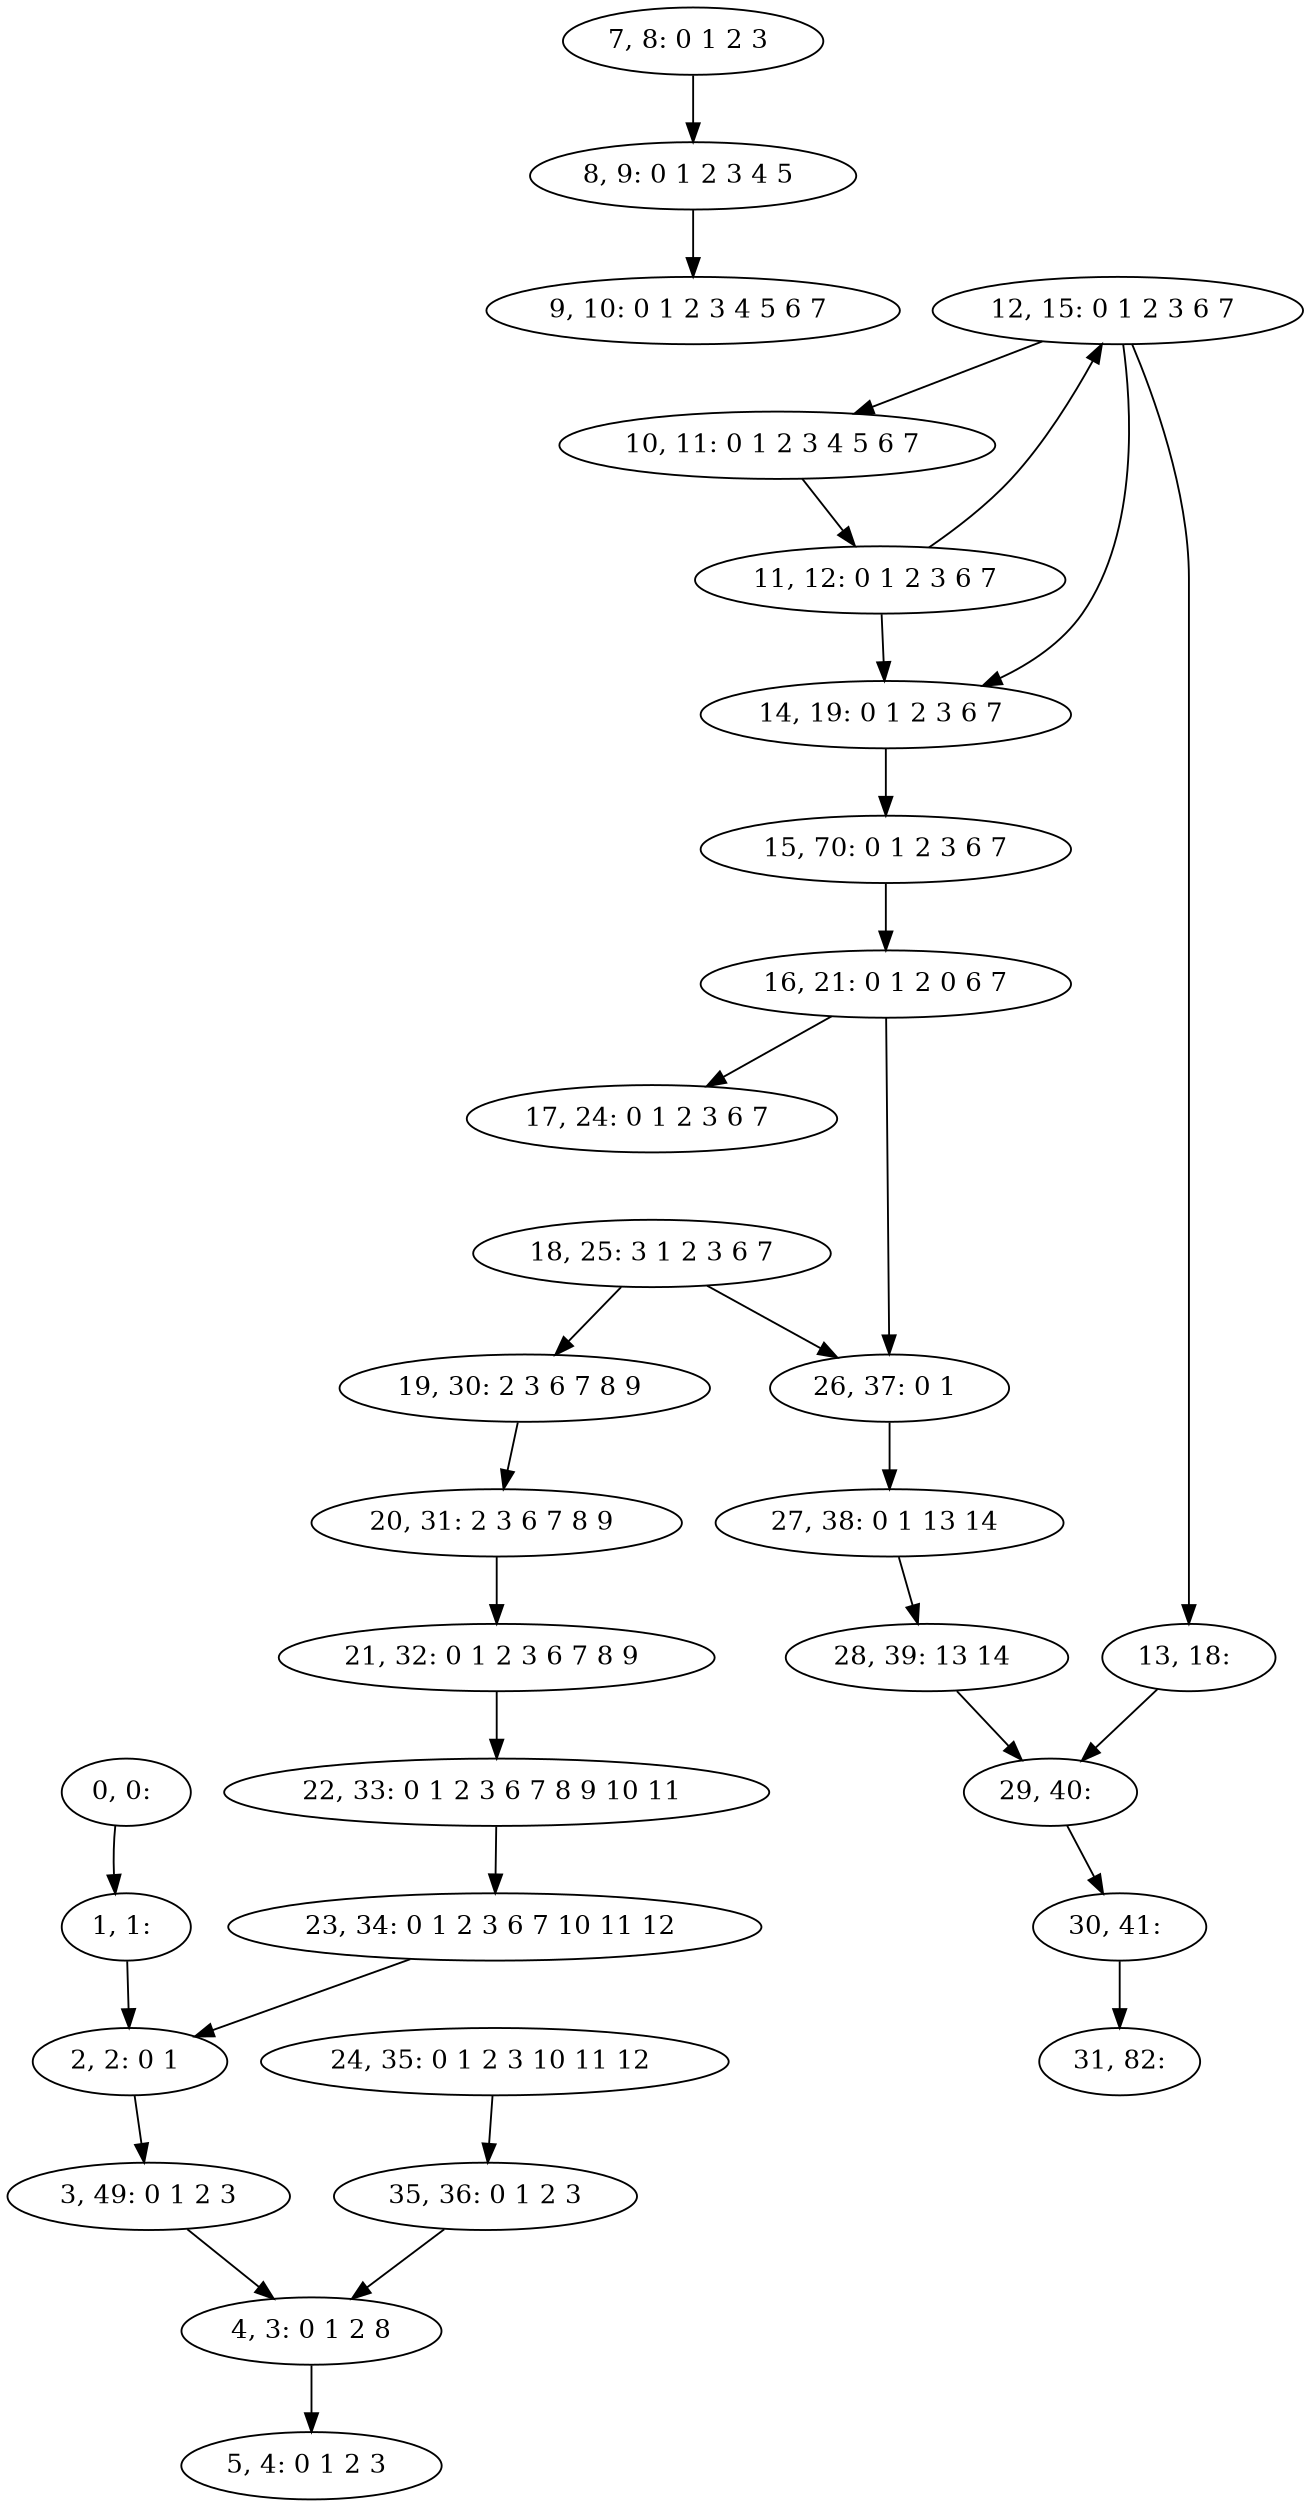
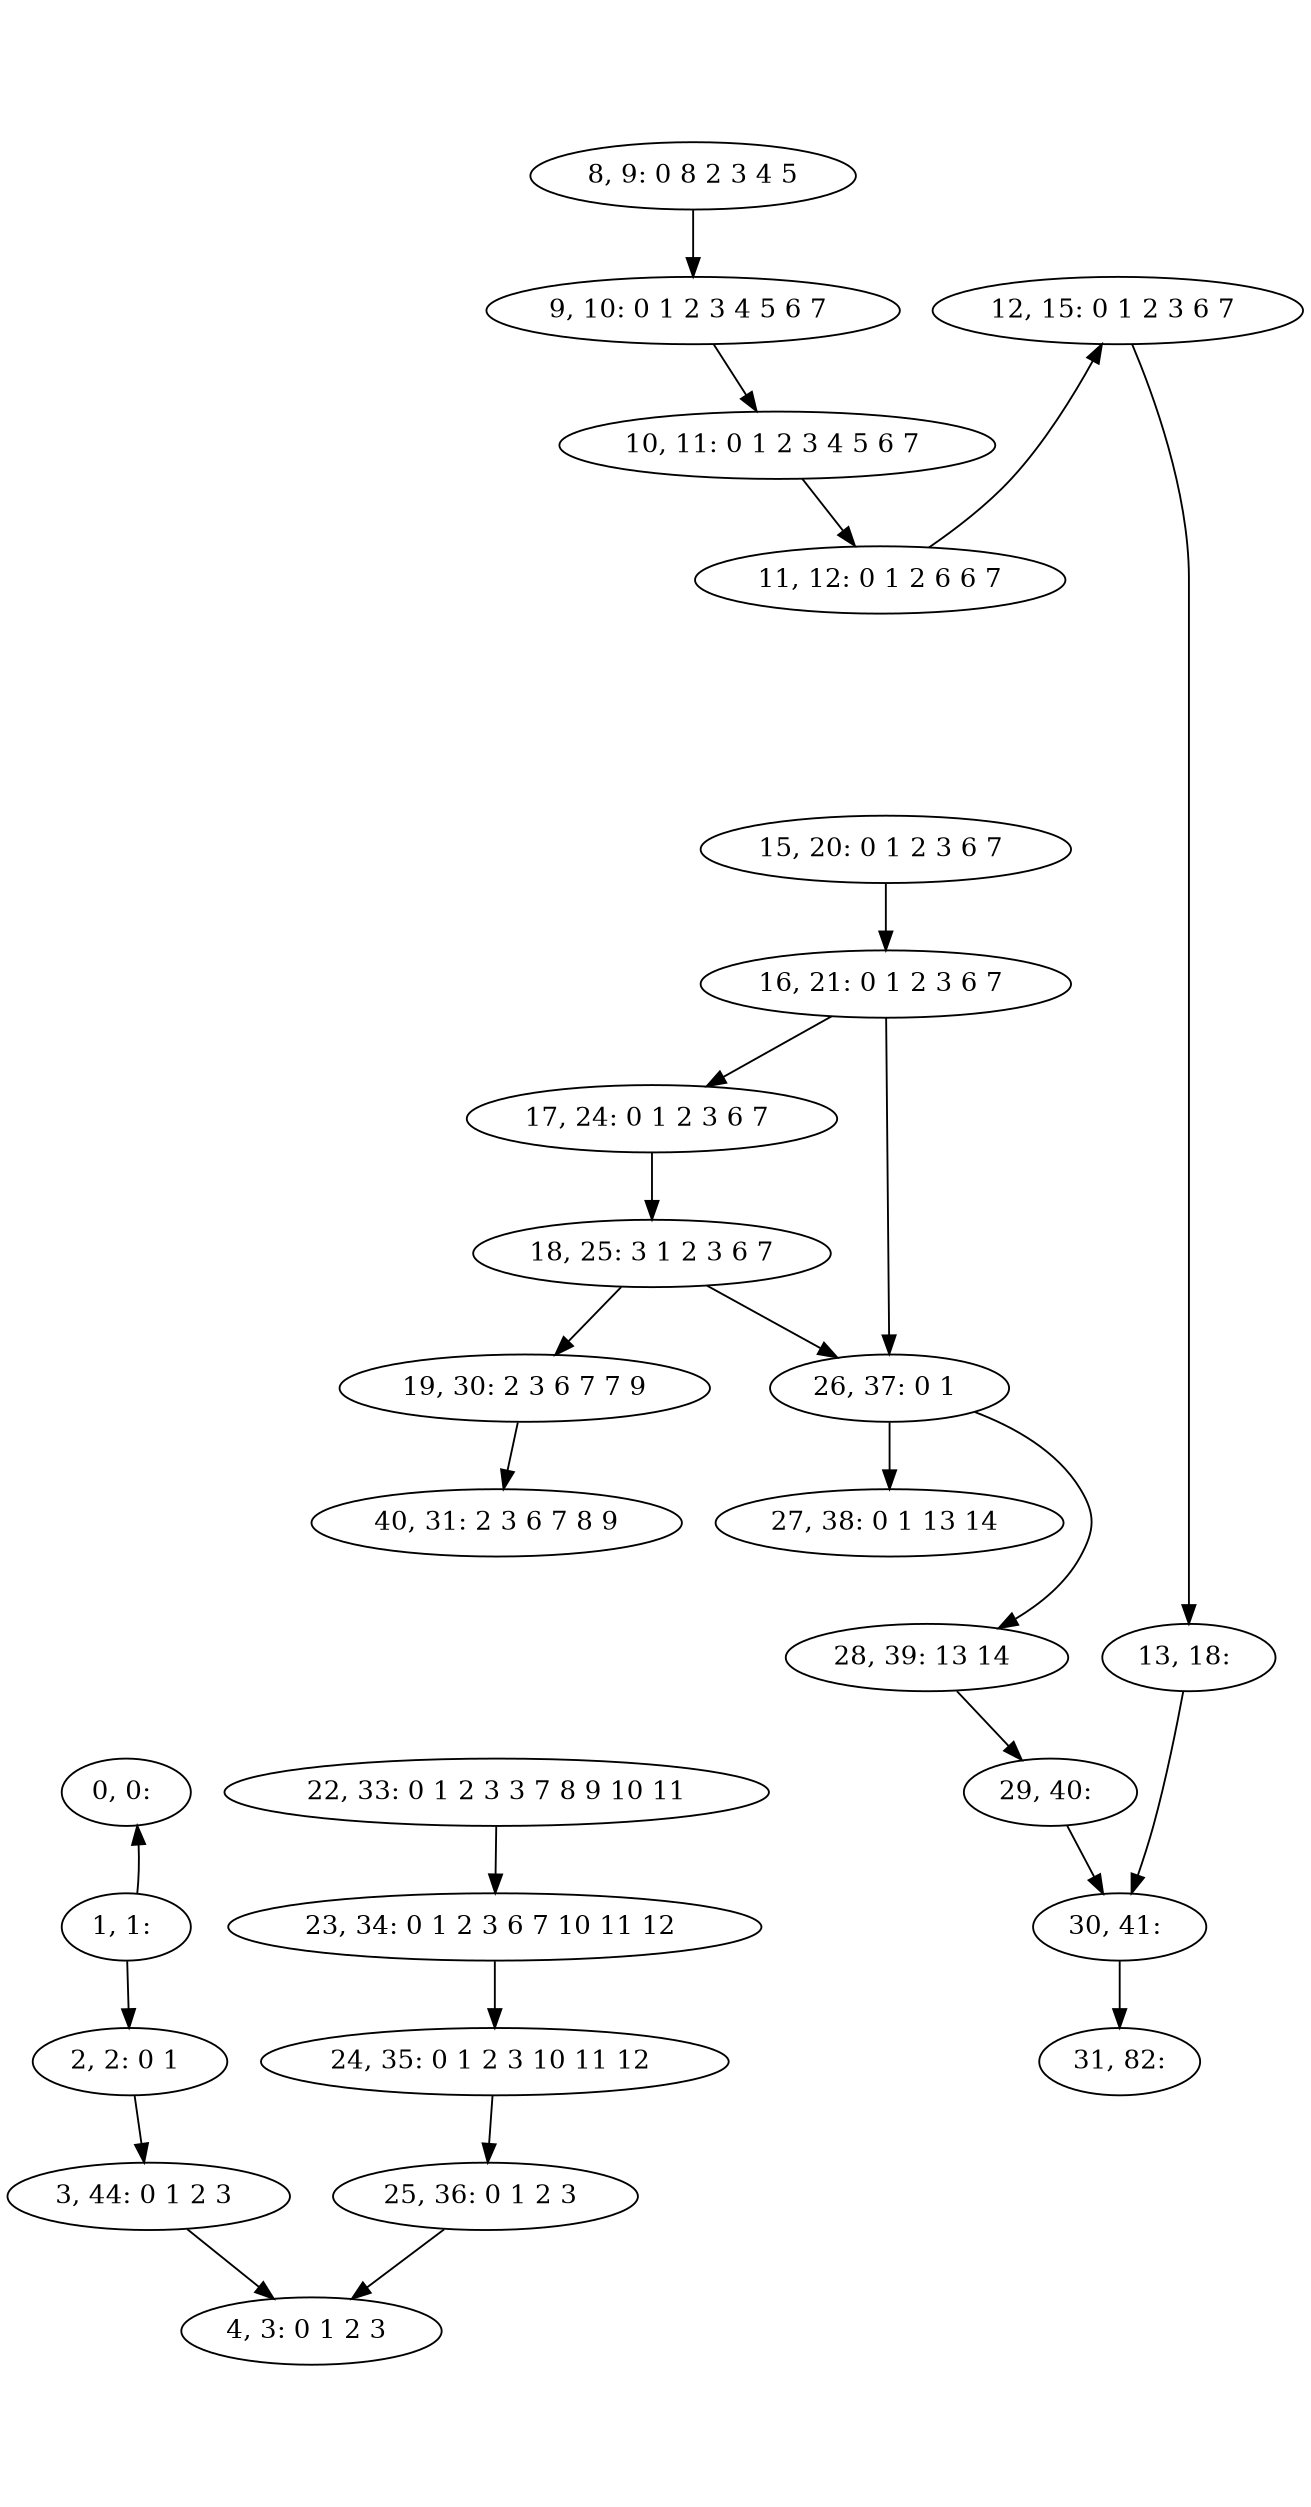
(693, 41) -> none
(693, 176) -> (693, 176)
(957, 374) -> (730, 369)
(880, 580) -> (880, 580)
(886, 715) -> none
(886, 849) -> (886, 849)
(886, 984) -> (886, 984)
none -> (652, 1177)
(525, 1388) -> (525, 1388)
(497, 1523) -> (497, 1523)
(906, 1581) -> (1087, 1502)
(497, 1658) -> none
(1127, 1718) -> (1164, 1784)
(497, 1792) -> (497, 1792)
(114, 1850) -> (139, 1869)
(311, 1995) -> (495, 1985)
(149, 2196) -> (149, 2196)
(485, 2196) -> (485, 2196)
(311, 2331) -> (311, 2331)
(311, 2466) -> none
